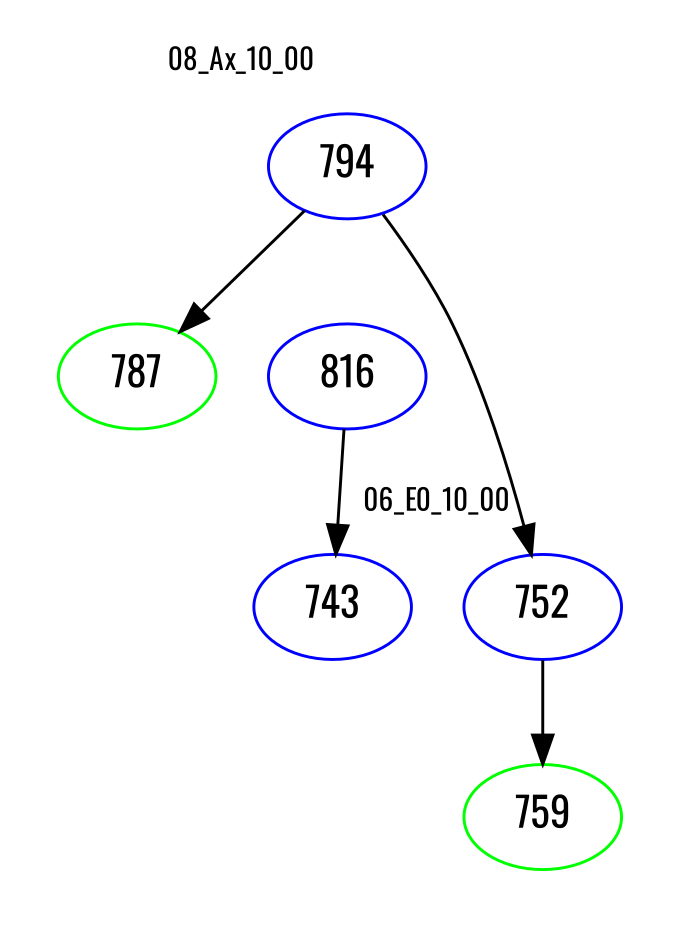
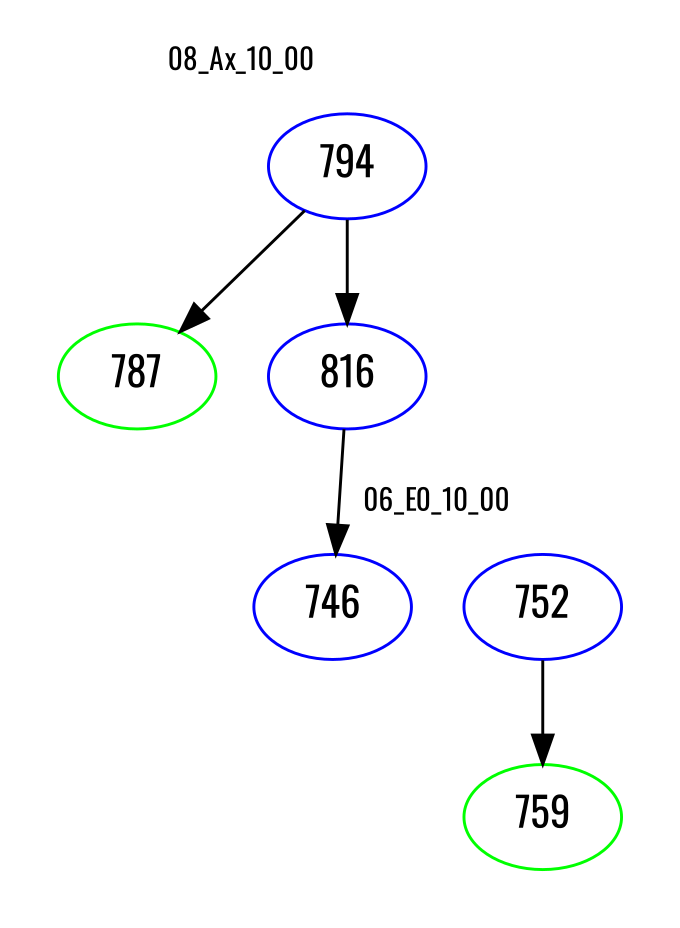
(470, 363) -> (347, 257)
(333, 607) -> (333, 607)
